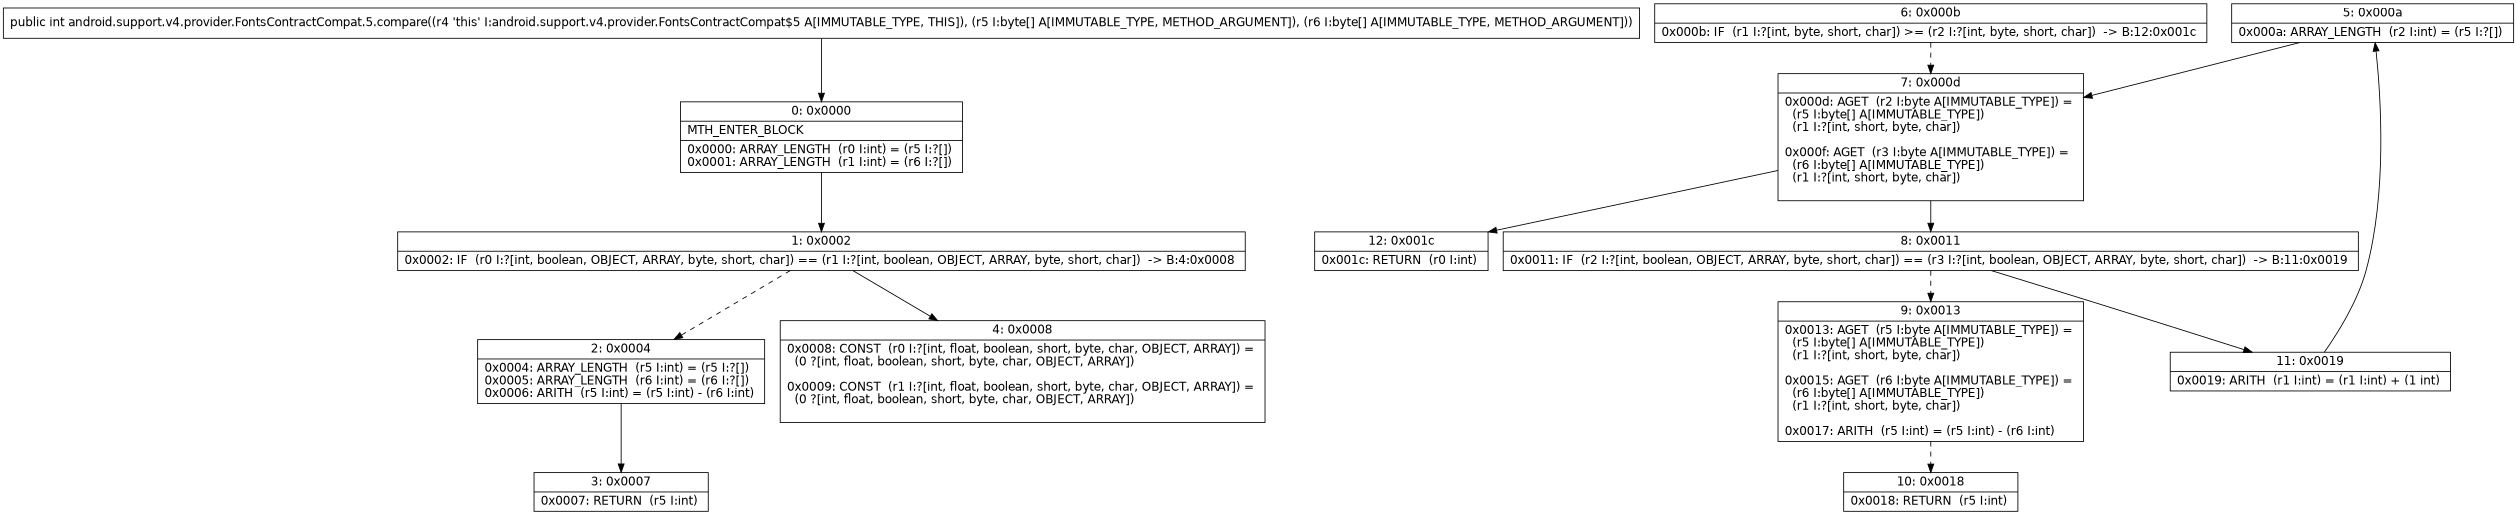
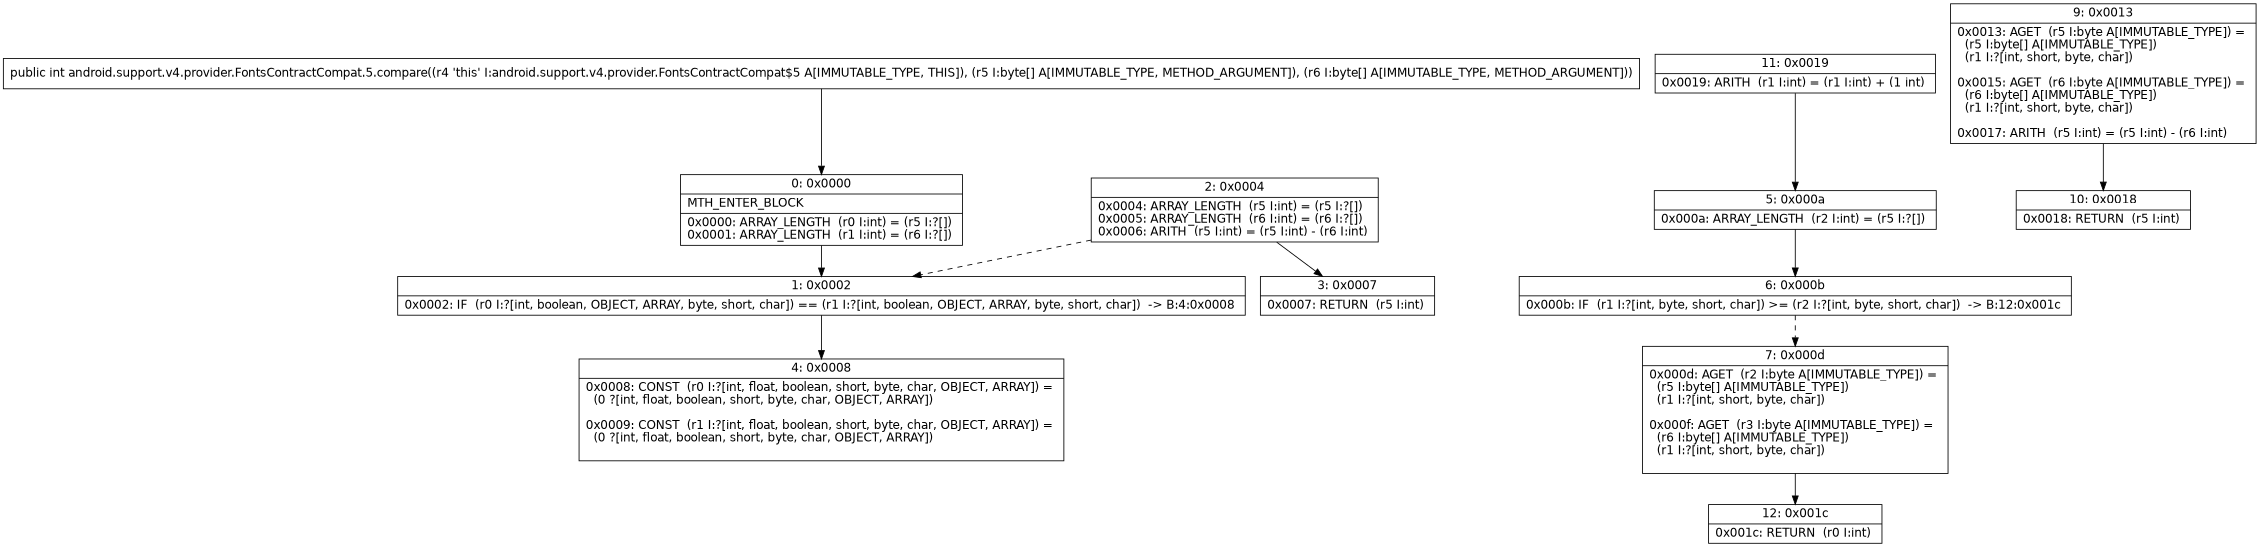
(2196, 69) -> (1795, 249)
(1931, 251) -> none
(736, 303) -> (1006, 257)
(1931, 453) -> (2103, 163)
